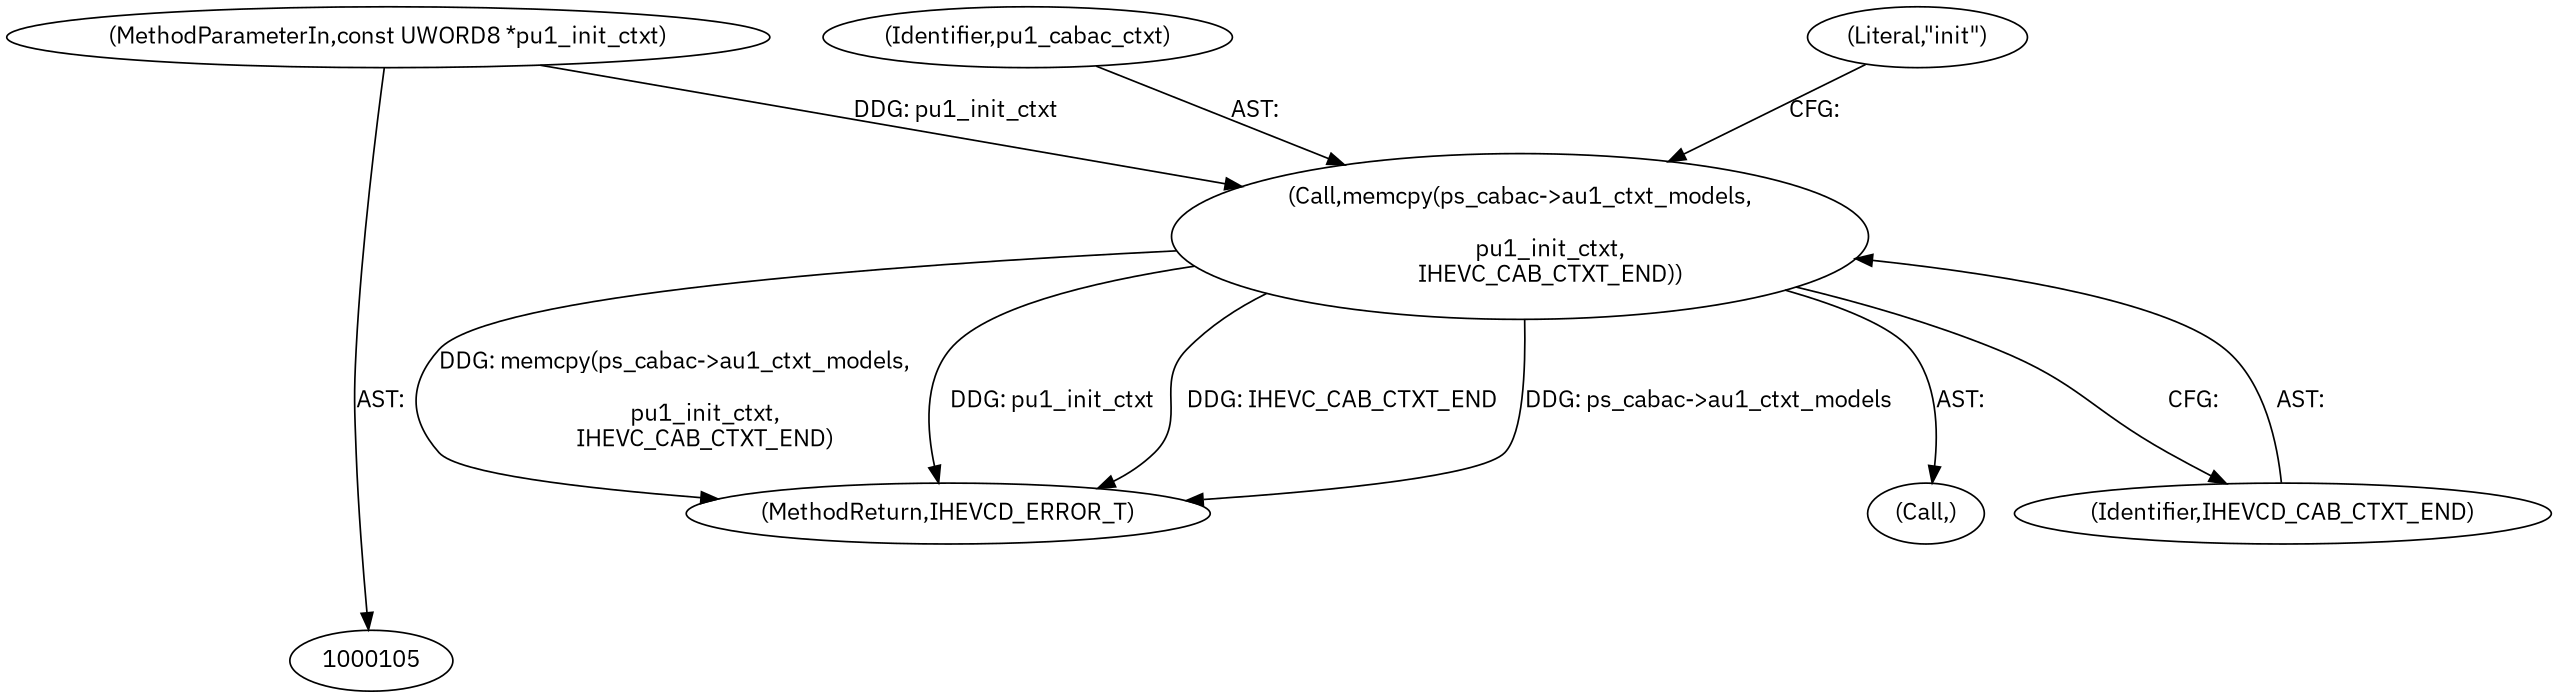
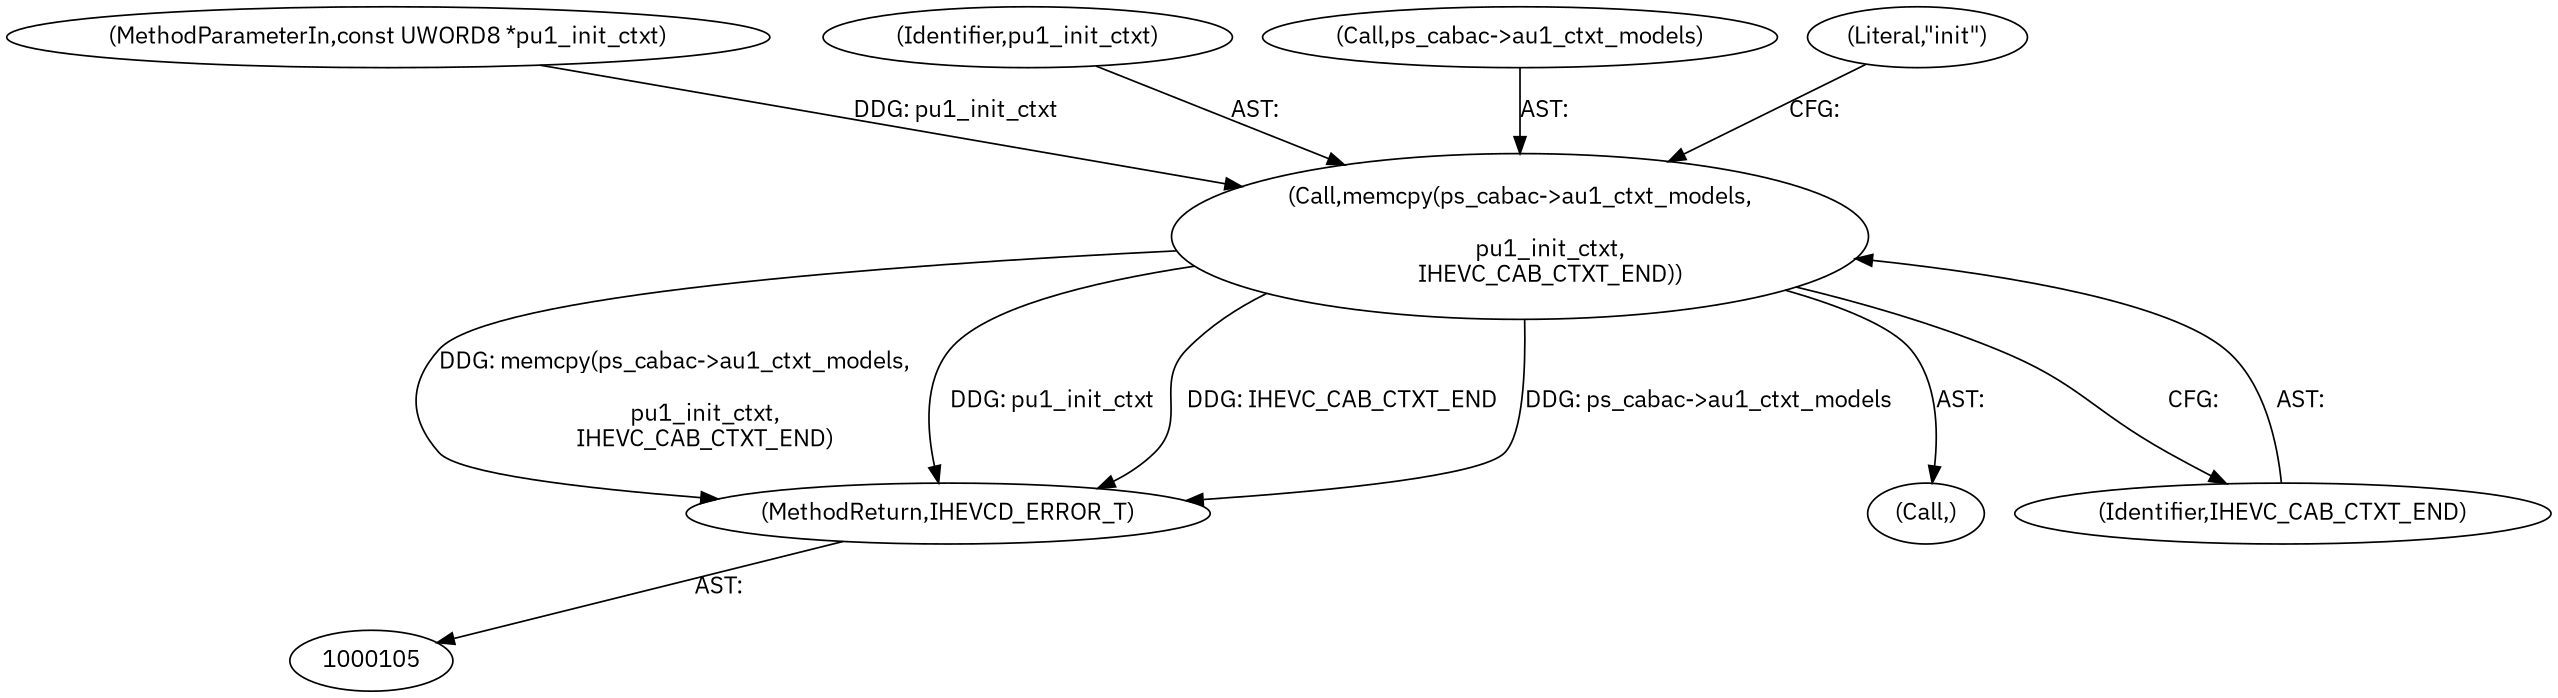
(1028, 37) -> (1028, 37)
none -> (1520, 37)
(357, 340) -> (649, 590)
(2283, 514) -> (2283, 514)
